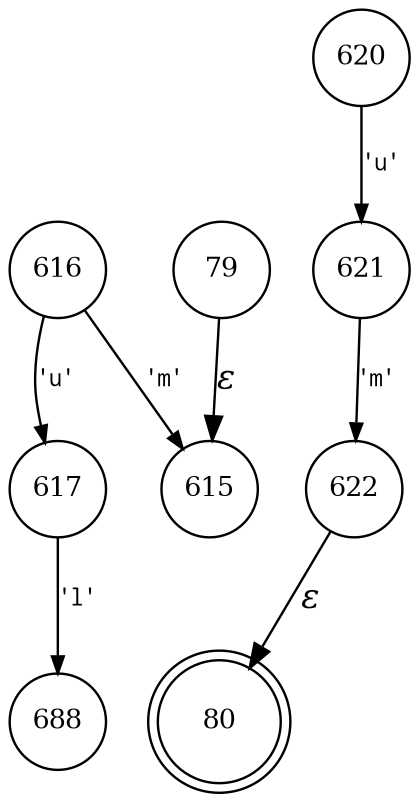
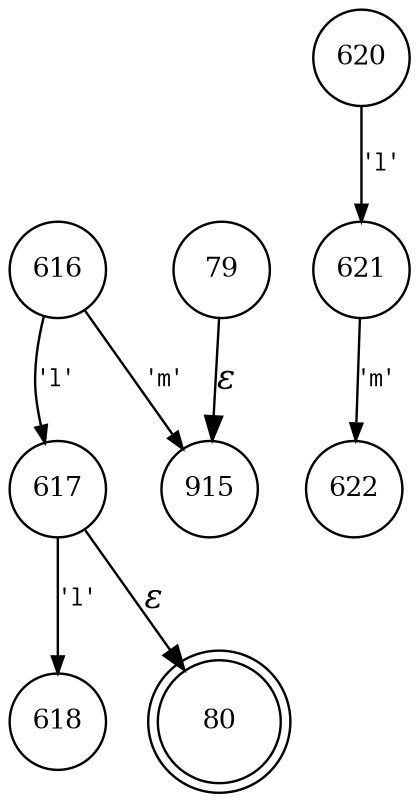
(381, 164) -> (381, 164)
(55, 380) -> (55, 380)
(210, 489) -> (210, 489)
(297, 589) -> (128, 590)
(58, 722) -> (58, 722)
